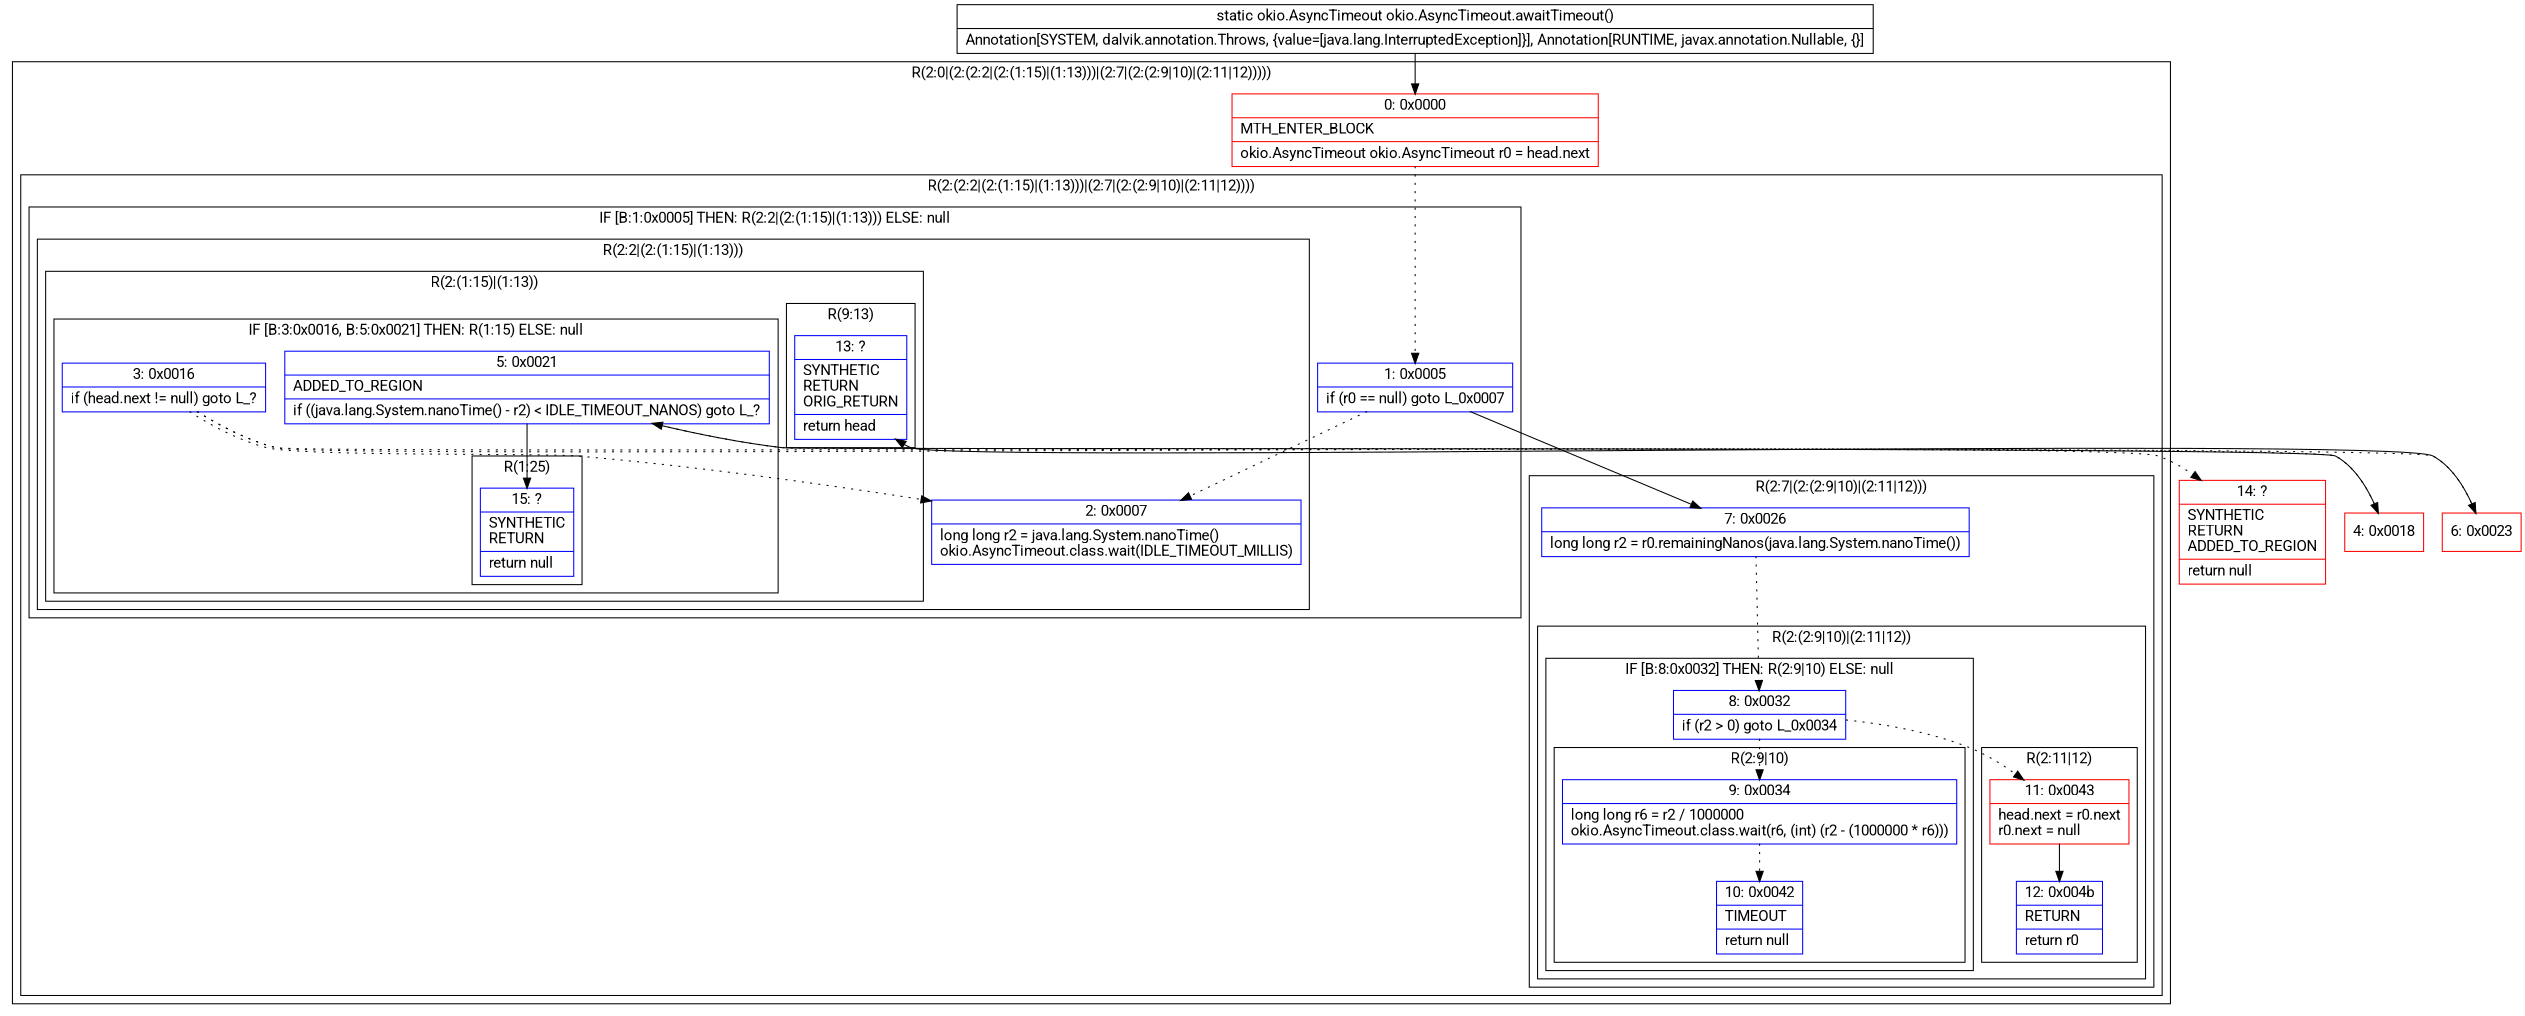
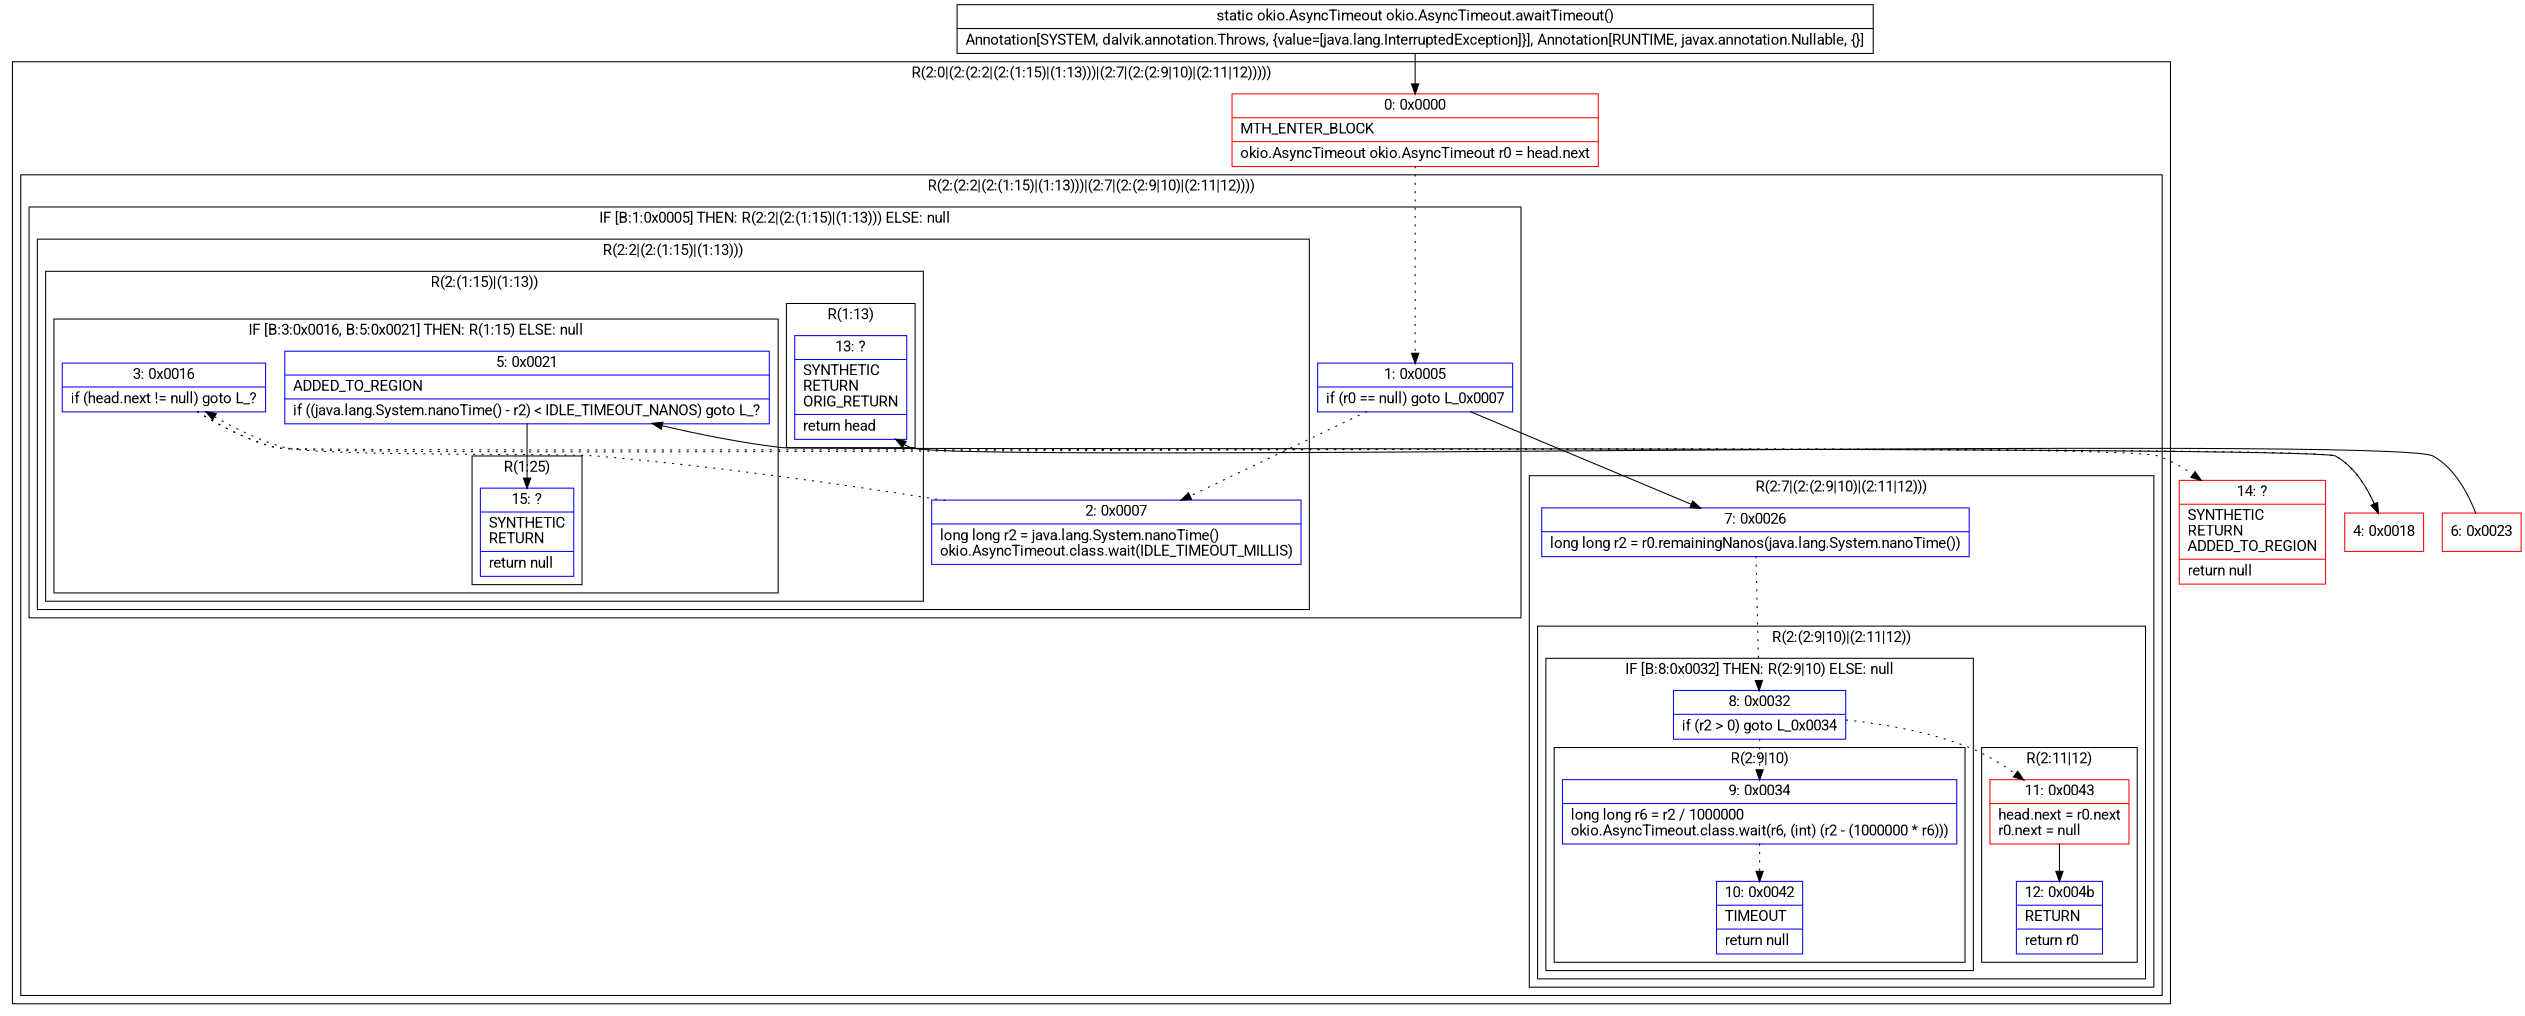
(851, 315) -> (851, 315)
(1572, 449) -> none
(608, 459) -> (633, 459)
